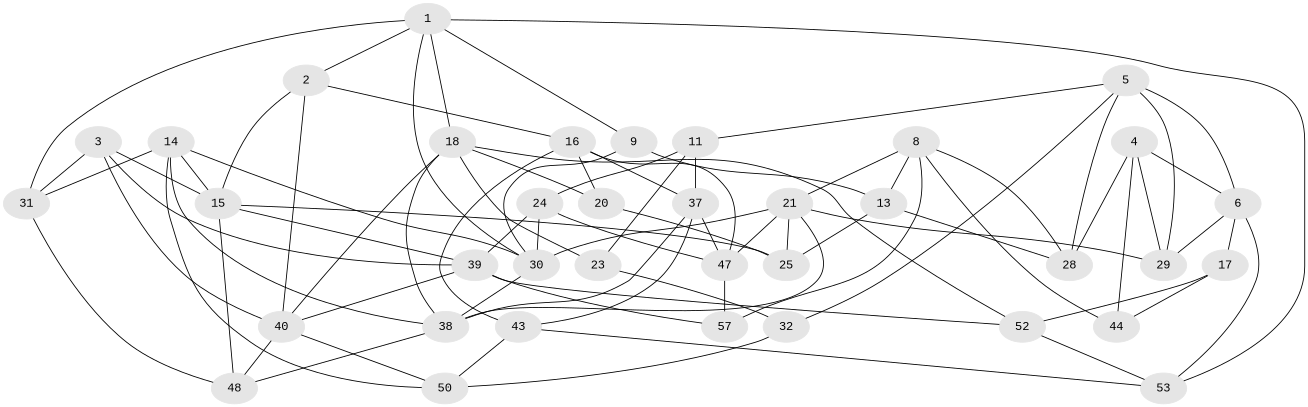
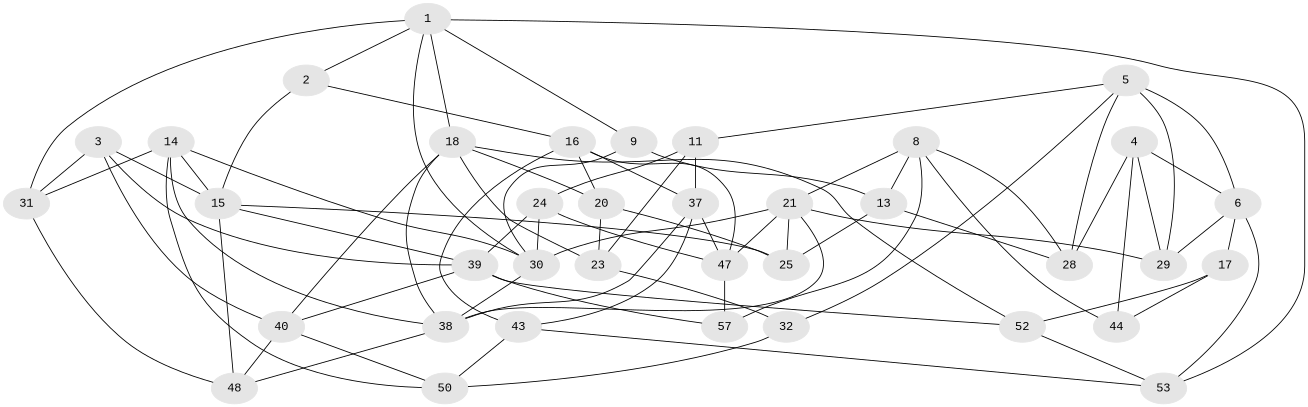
(294, 198) -> none
none -> (600, 235)
